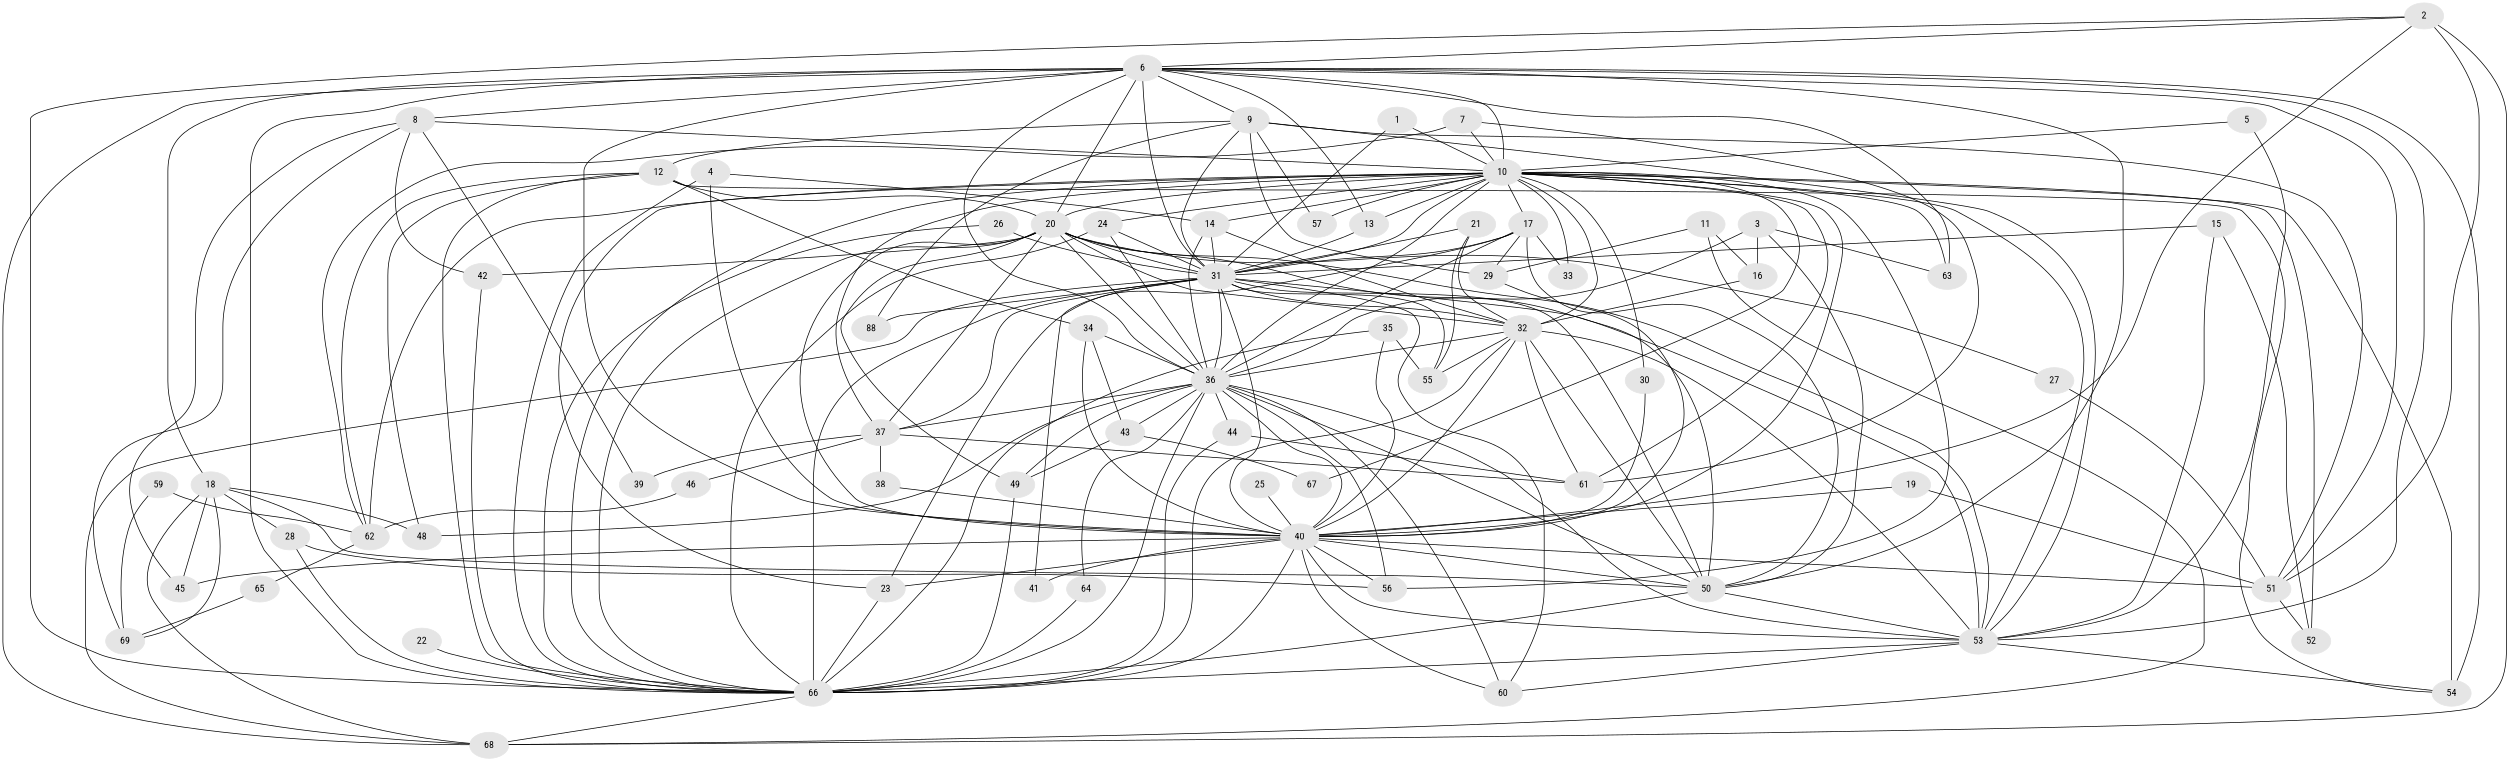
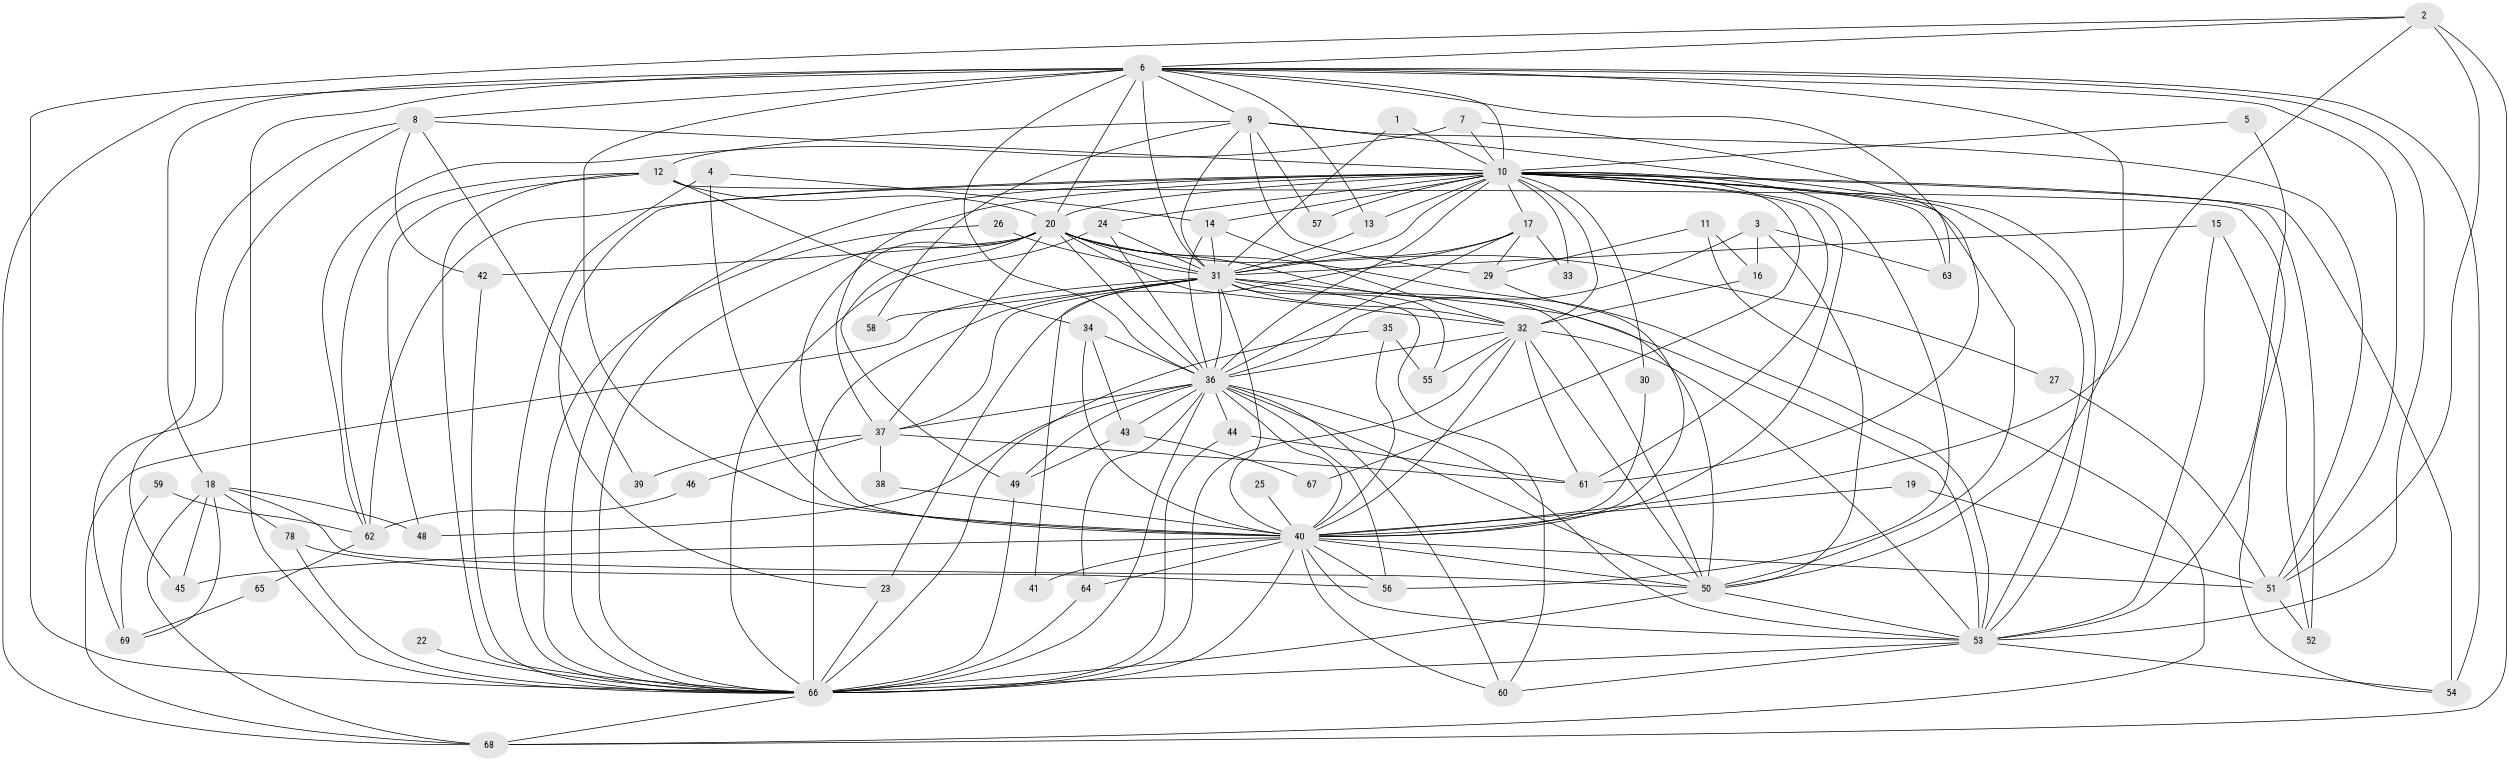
(1476, 224) -> none
(871, 329) -> (871, 329)
(1768, 340) -> (1983, 277)
(290, 537) -> (290, 537)
(1074, 565) -> (1197, 562)
